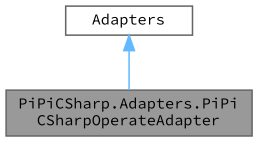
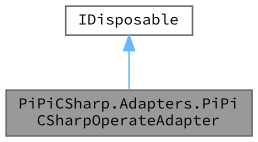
(129, 21) -> (129, 21)
